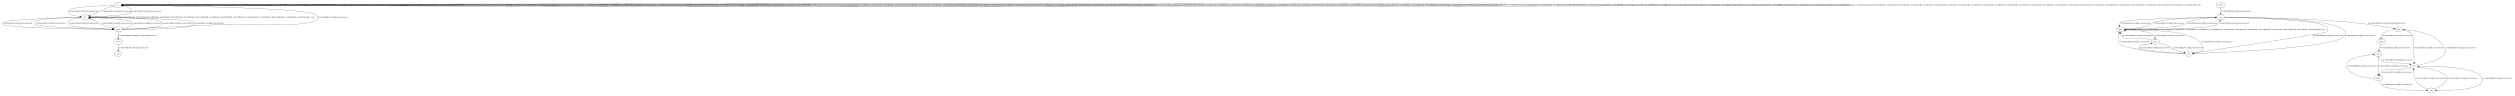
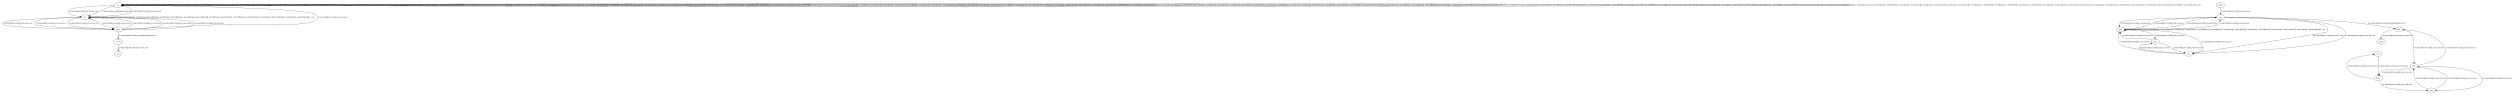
(2380, 47) -> none
(2393, 63) -> none
